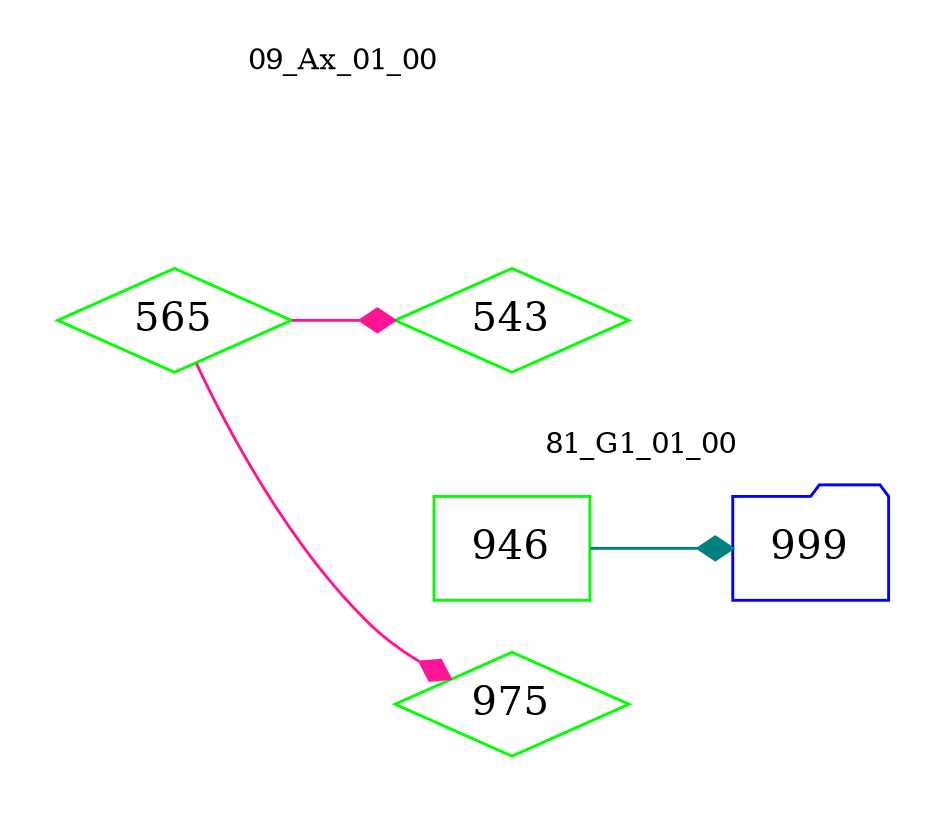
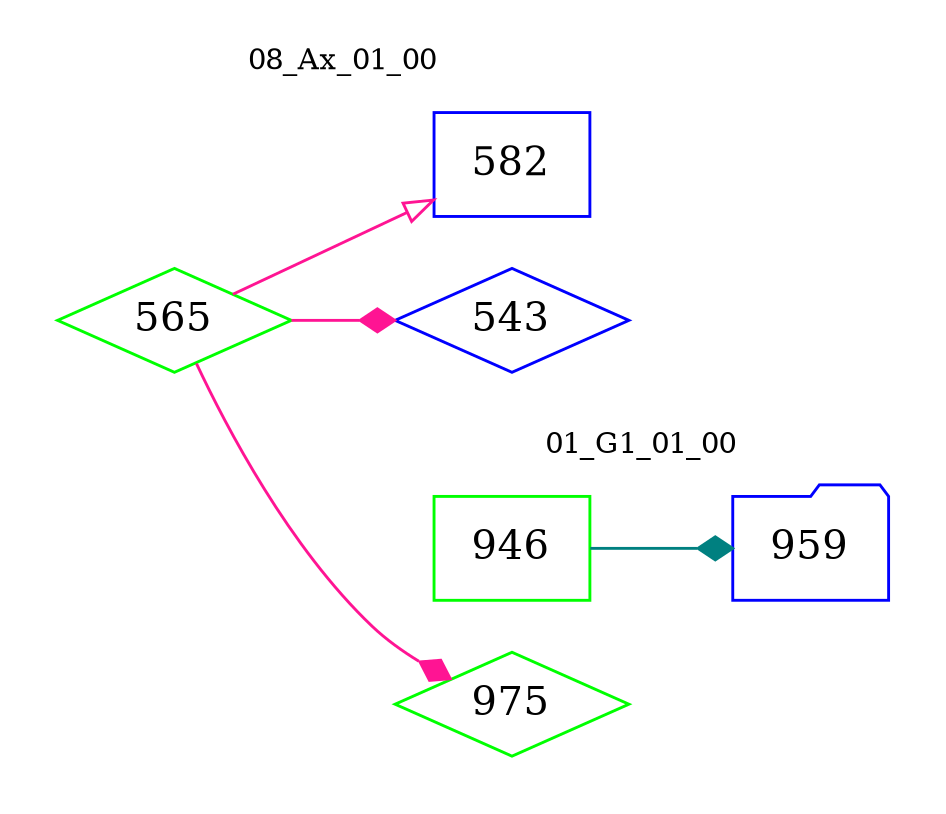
(343, 62) -> (343, 62)
none -> (512, 165)
(512, 320) -> (512, 320)
(642, 446) -> (642, 446)
(811, 548) -> (811, 548)
